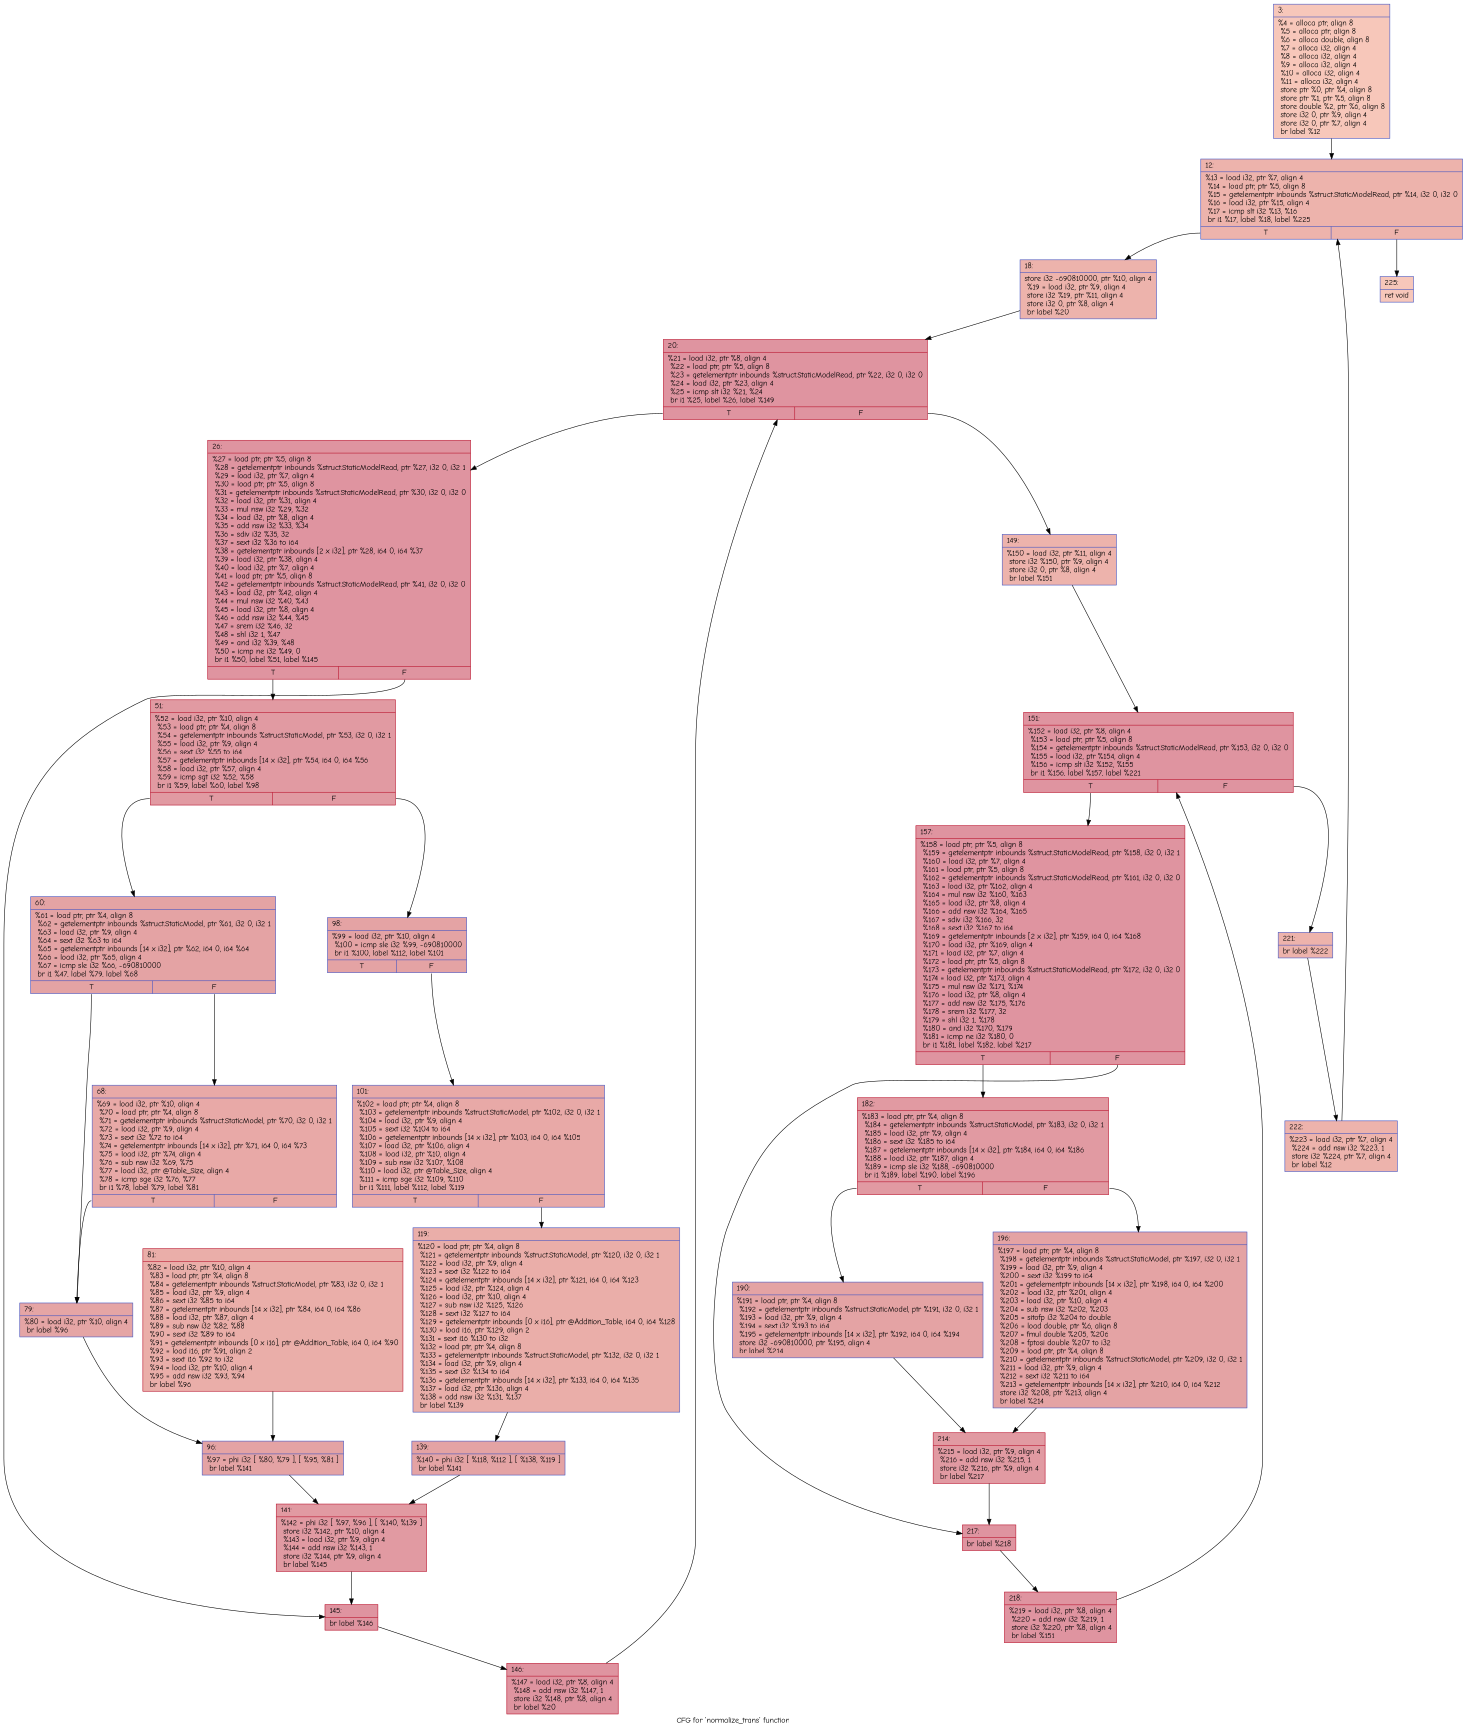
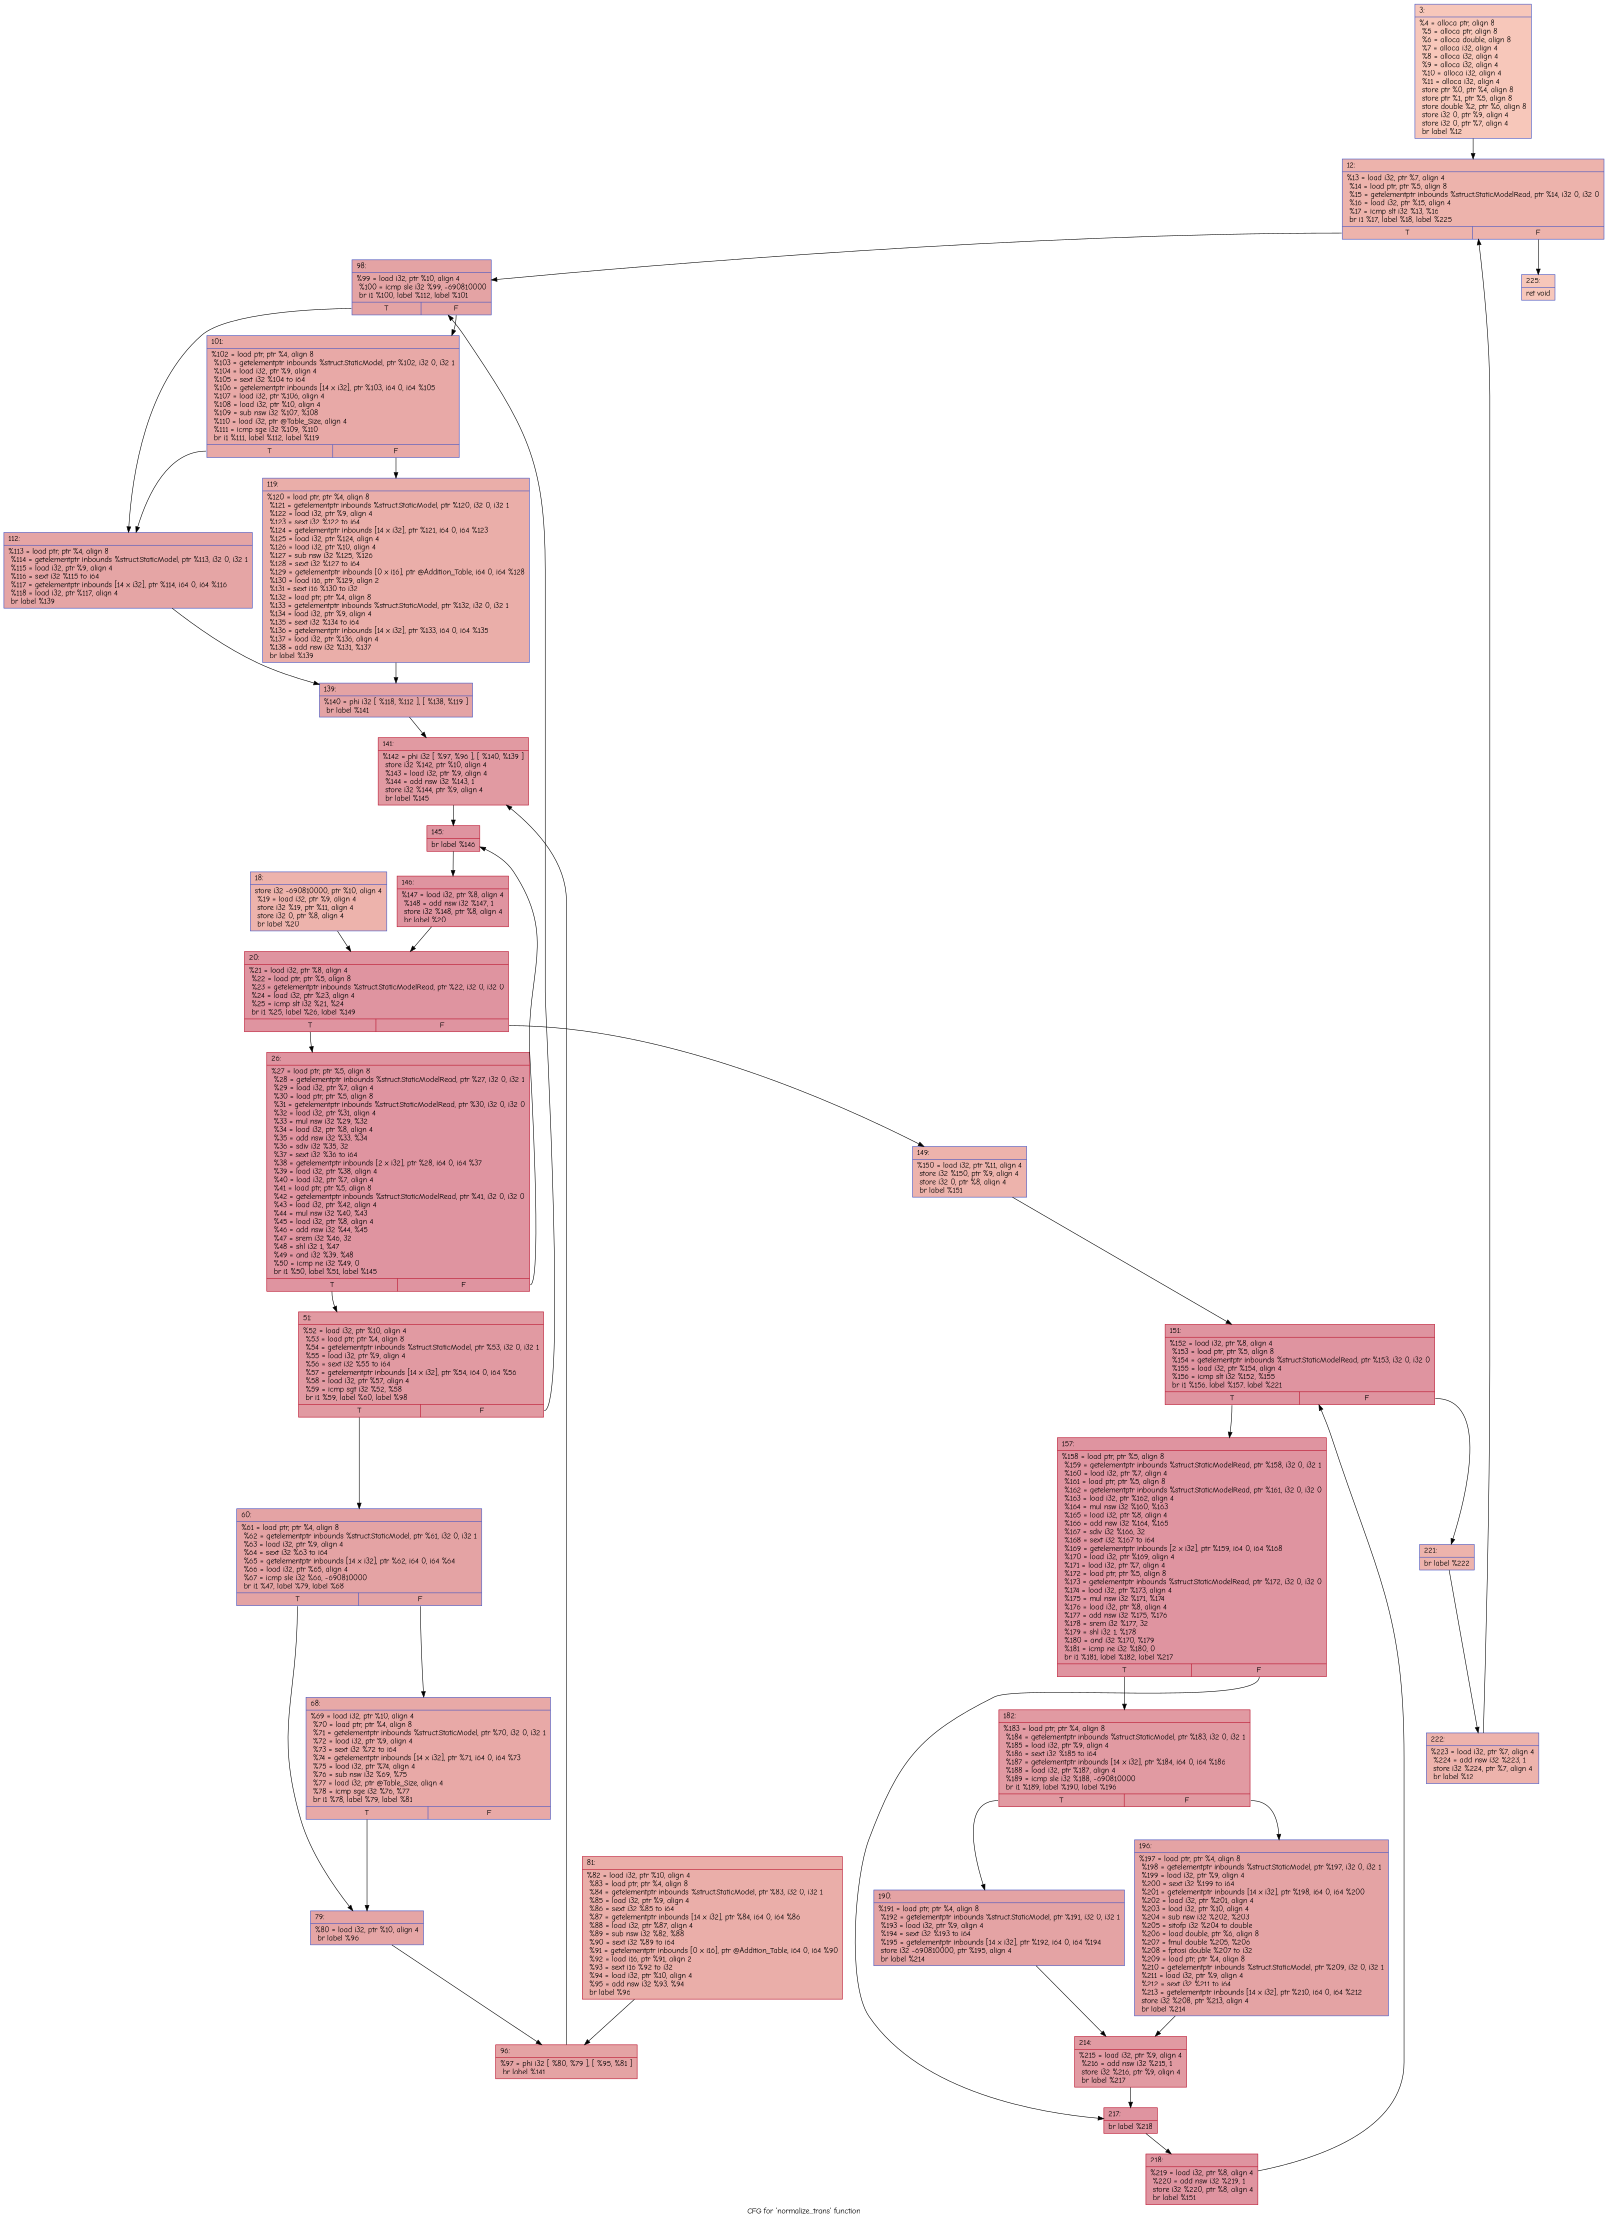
(1164, 240) -> (919, 247)
none -> (128, 570)
(273, 1458) -> (566, 2062)
